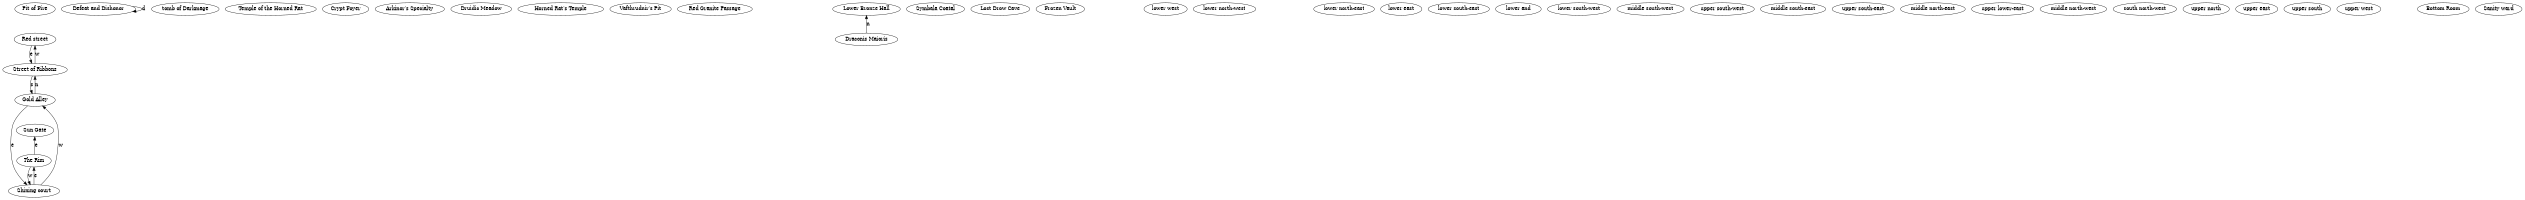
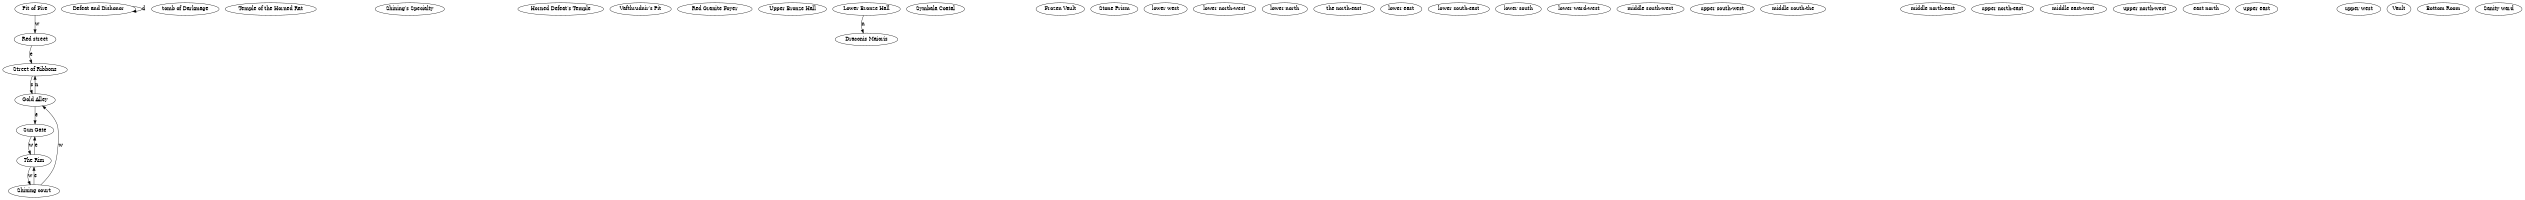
(346, 9) -> none
(410, 9) -> (410, 9)
(481, 9) -> none
(561, 9) -> (561, 9)
(715, 9) -> (715, 9)
none -> (793, 9)
(1000, 9) -> none
none -> (1114, 9)
none -> (1285, 9)
(1344, 9) -> (1344, 9)
(1518, 9) -> (1518, 9)
(1579, 9) -> (1579, 9)
(1793, 9) -> (1793, 9)
(1863, 9) -> none
(2003, 9) -> (2003, 9)
(2073, 9) -> (2073, 9)
(2145, 9) -> (2145, 9)
(2206, 9) -> (2206, 9)
(2307, 9) -> none
none -> (2399, 9)
(866, 26) -> (861, 22)
(35, 56) -> (35, 22)
(11, 143) -> (35, 113)
none -> (29, 144)
